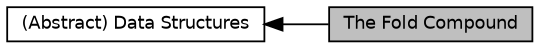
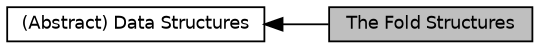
(431, 24) -> (431, 24)
